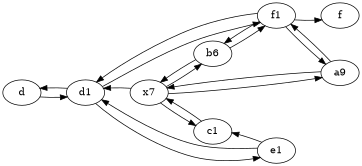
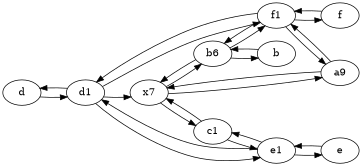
none -> (312, 11)
none -> (276, 54)
(121, 88) -> (114, 97)
none -> (239, 144)
none -> (340, 151)
